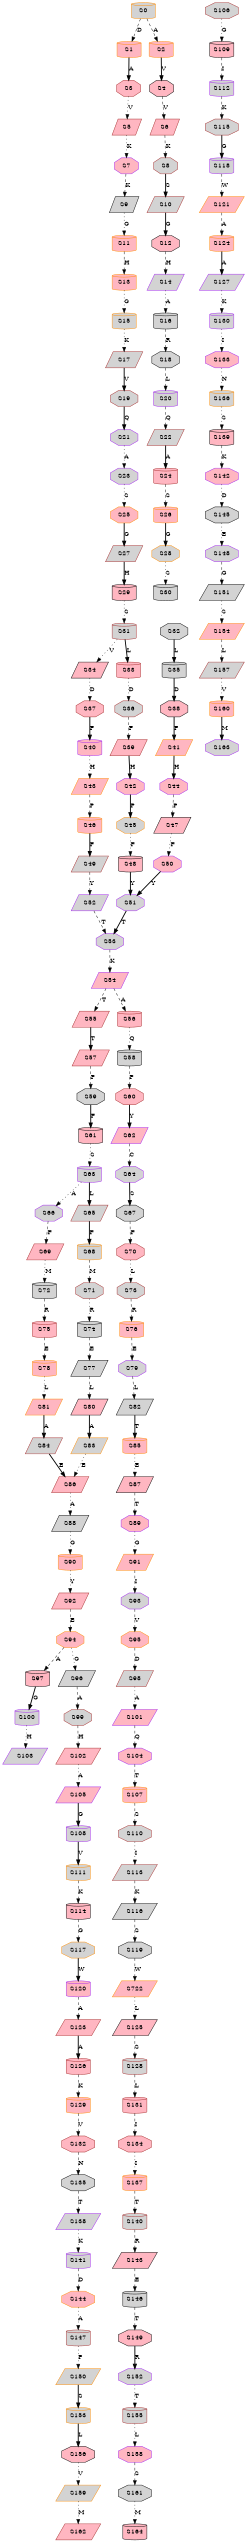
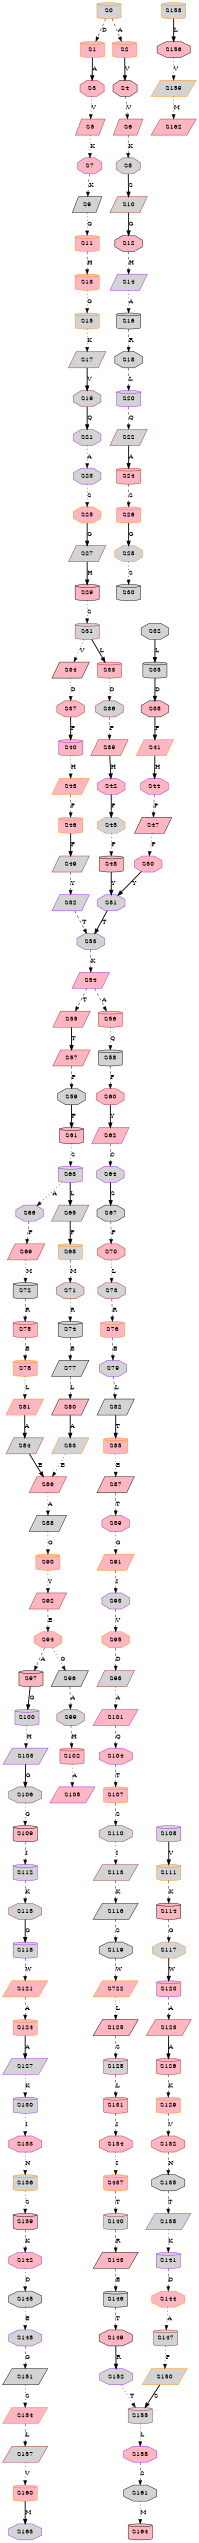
(78, 1756) -> (72, 1756)
none -> (25, 1773)
(78, 1812) -> none
(135, 2183) -> (116, 2183)
(78, 2394) -> (154, 2394)
